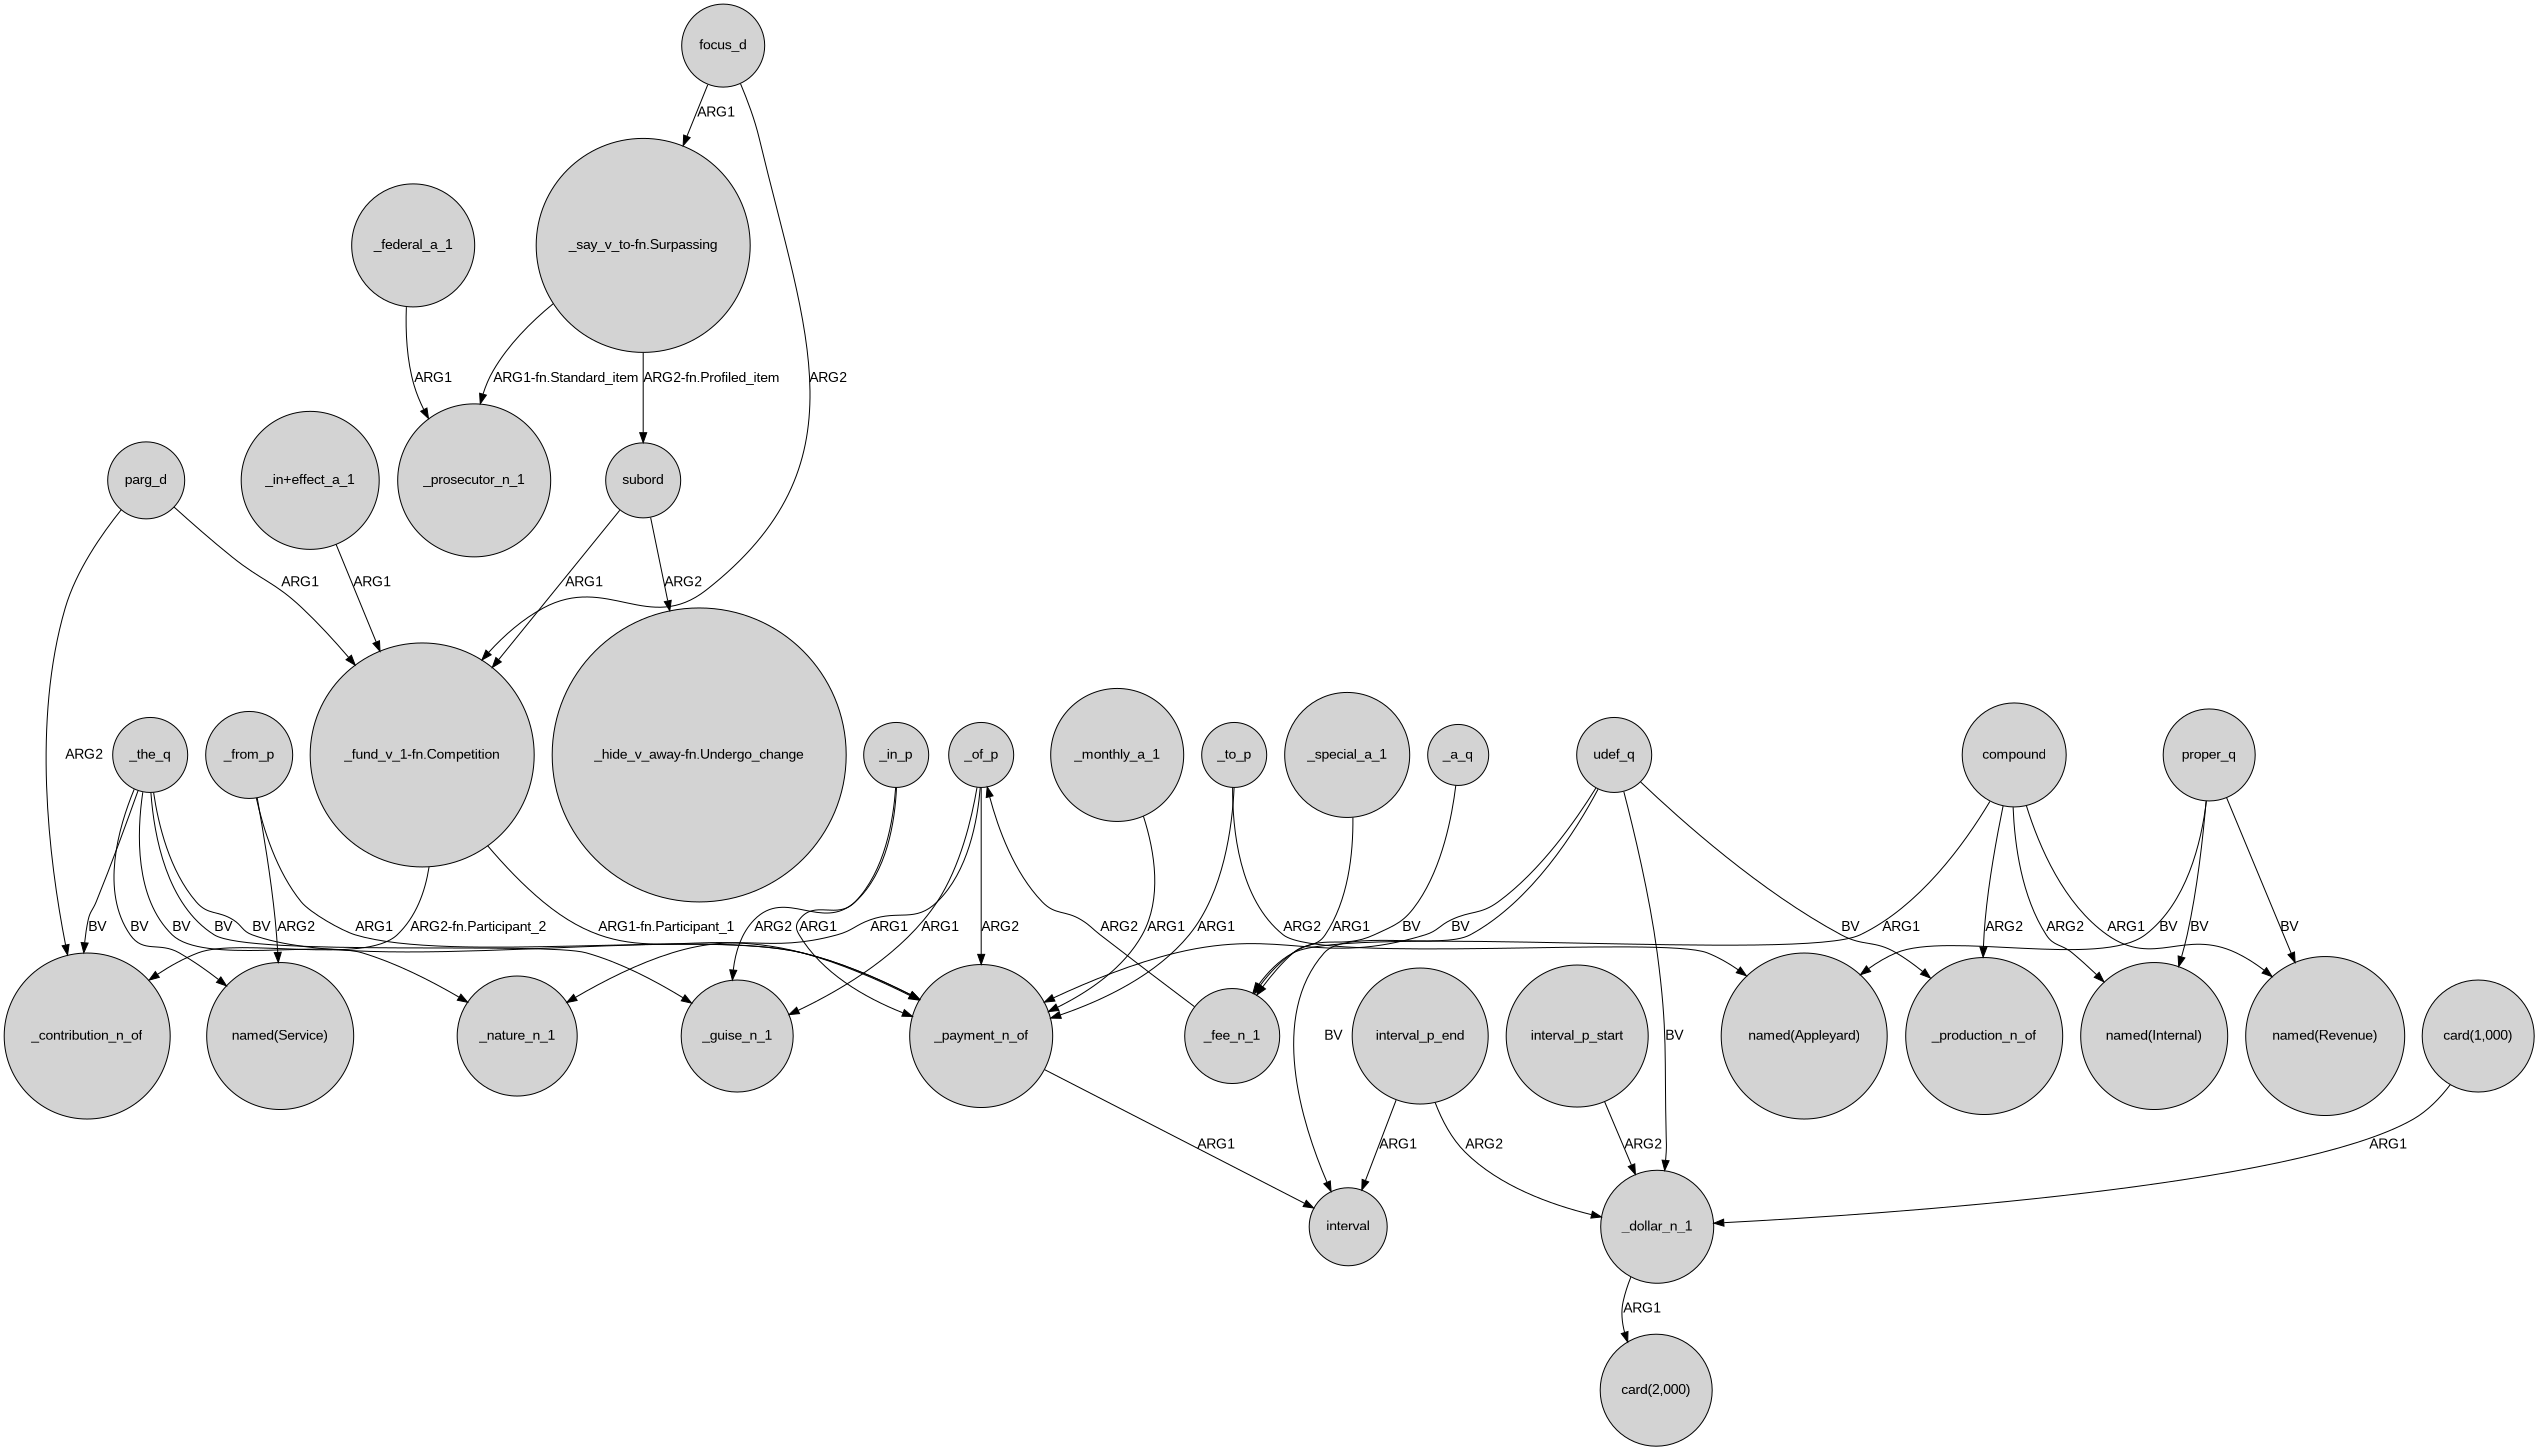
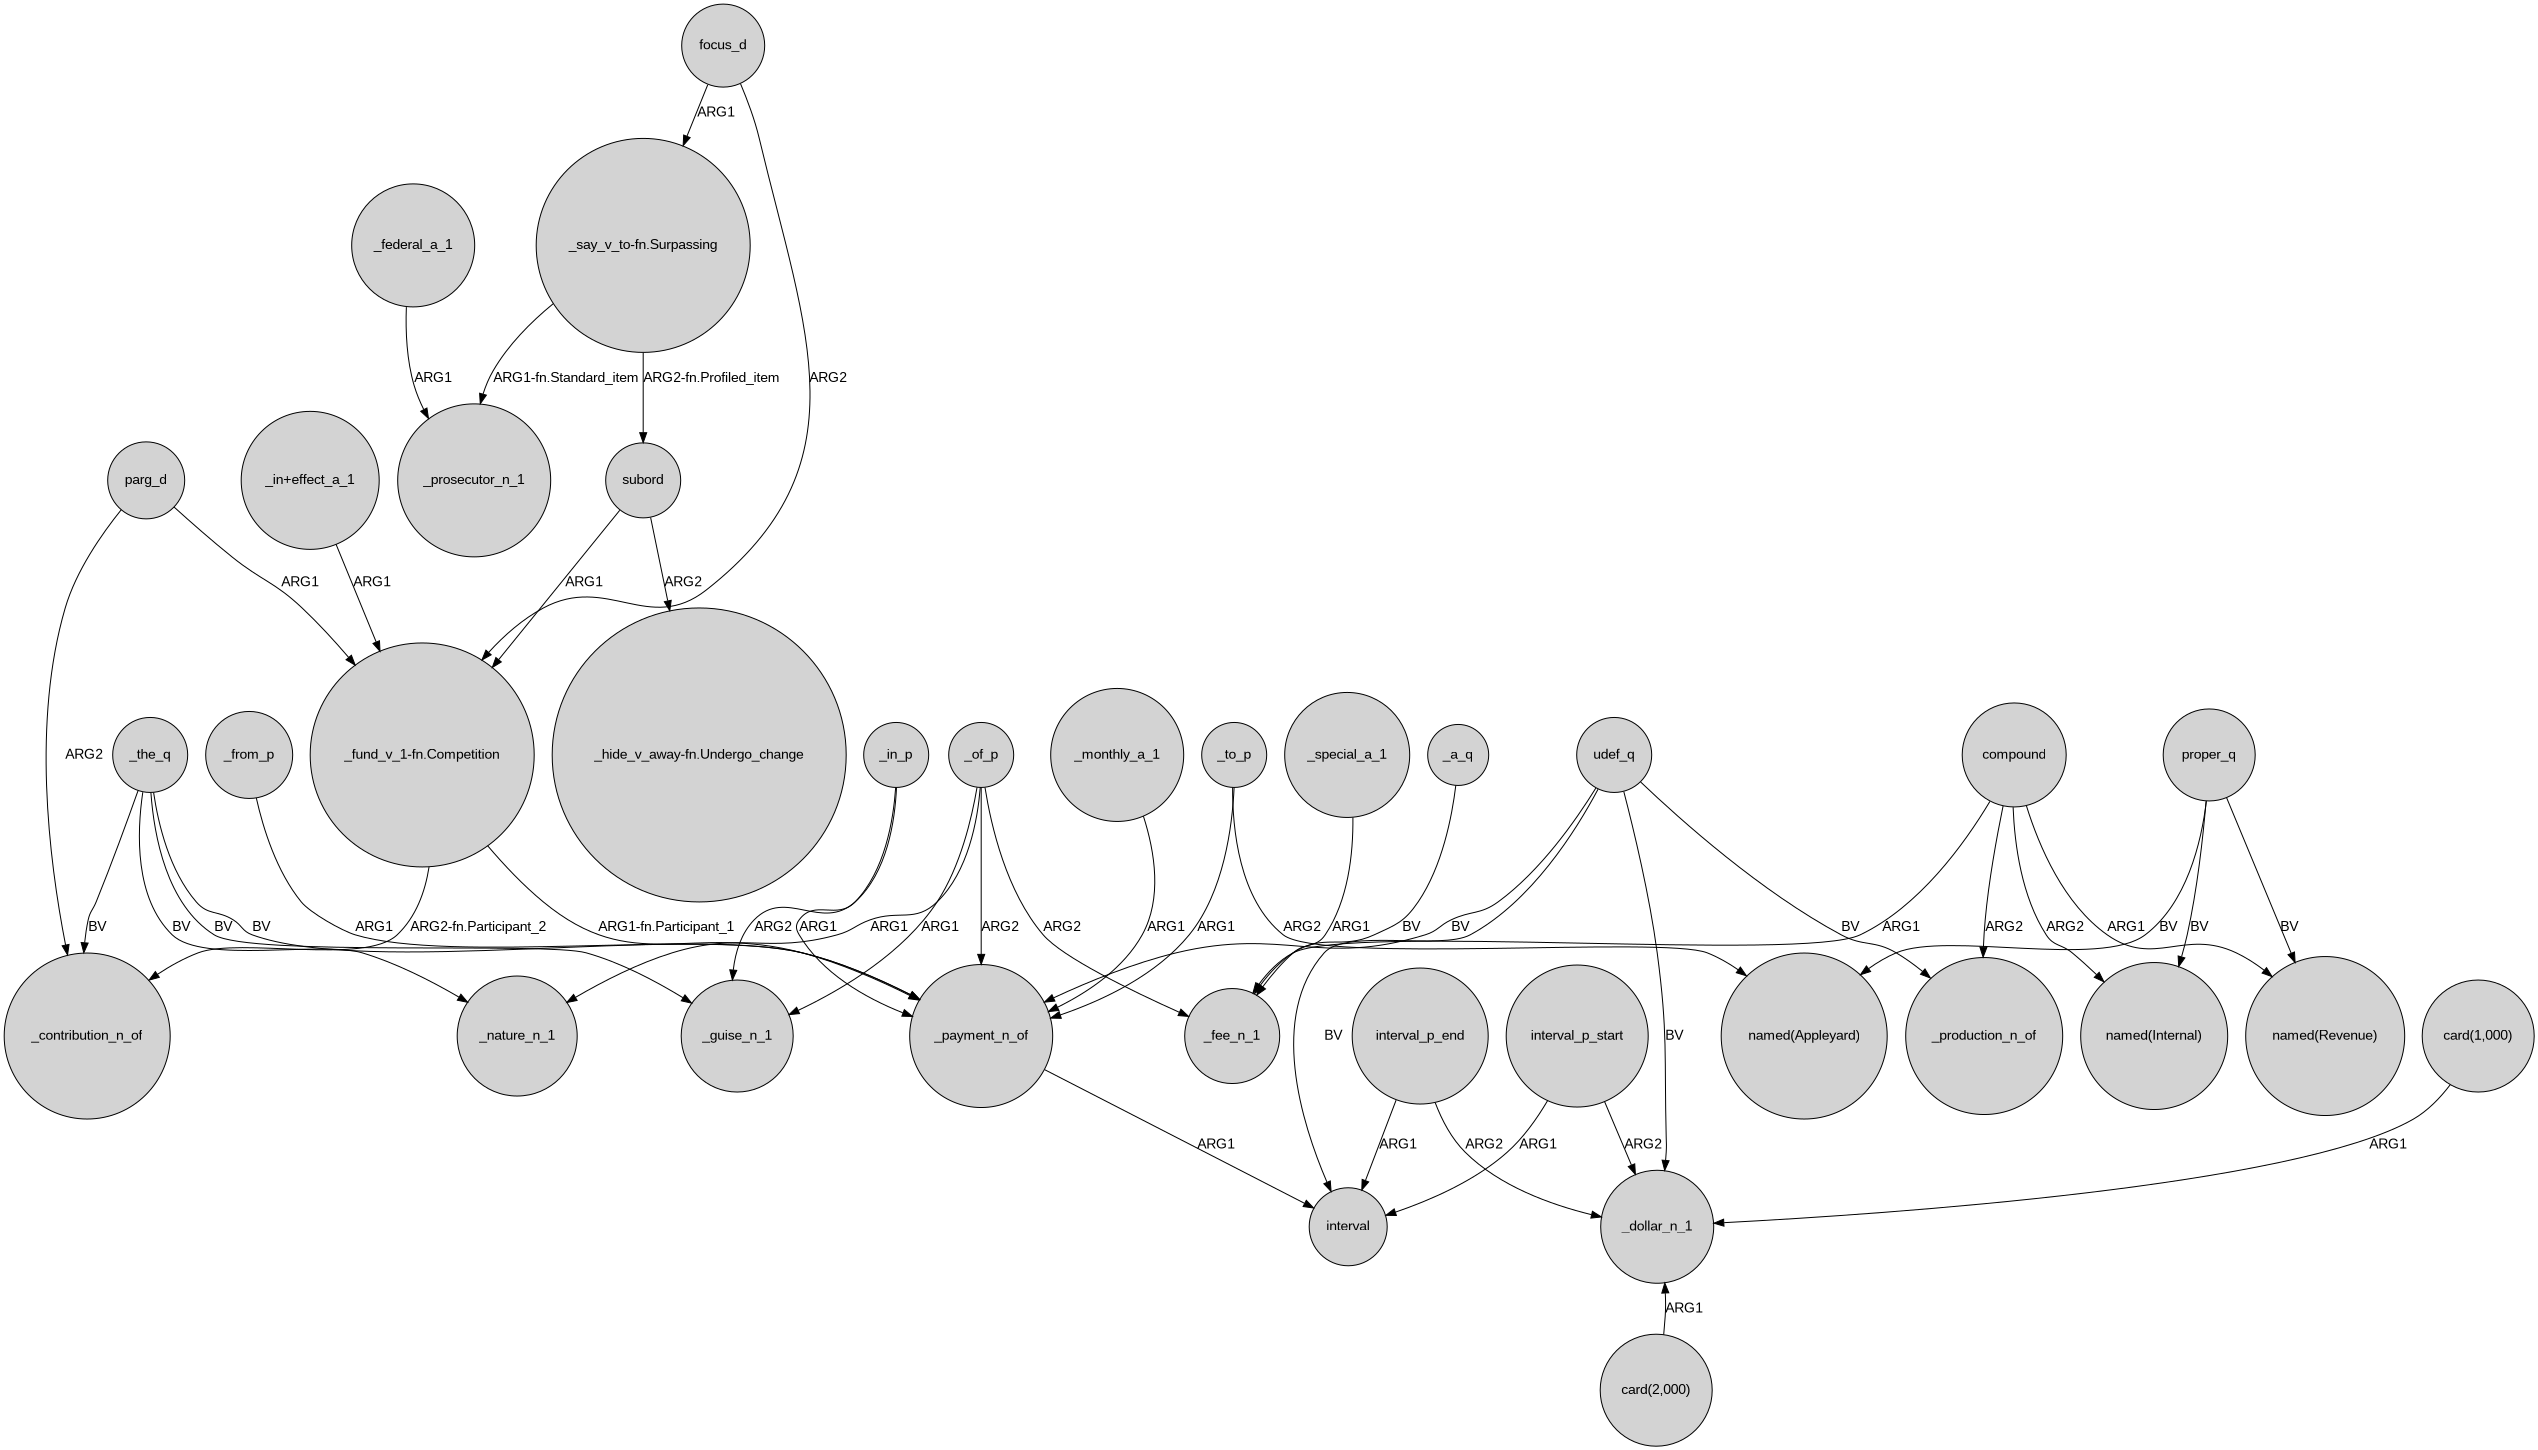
(1073, 916) -> (1042, 934)
(280, 1036) -> none
none -> (1479, 1174)
(1623, 1304) -> (1665, 1314)
